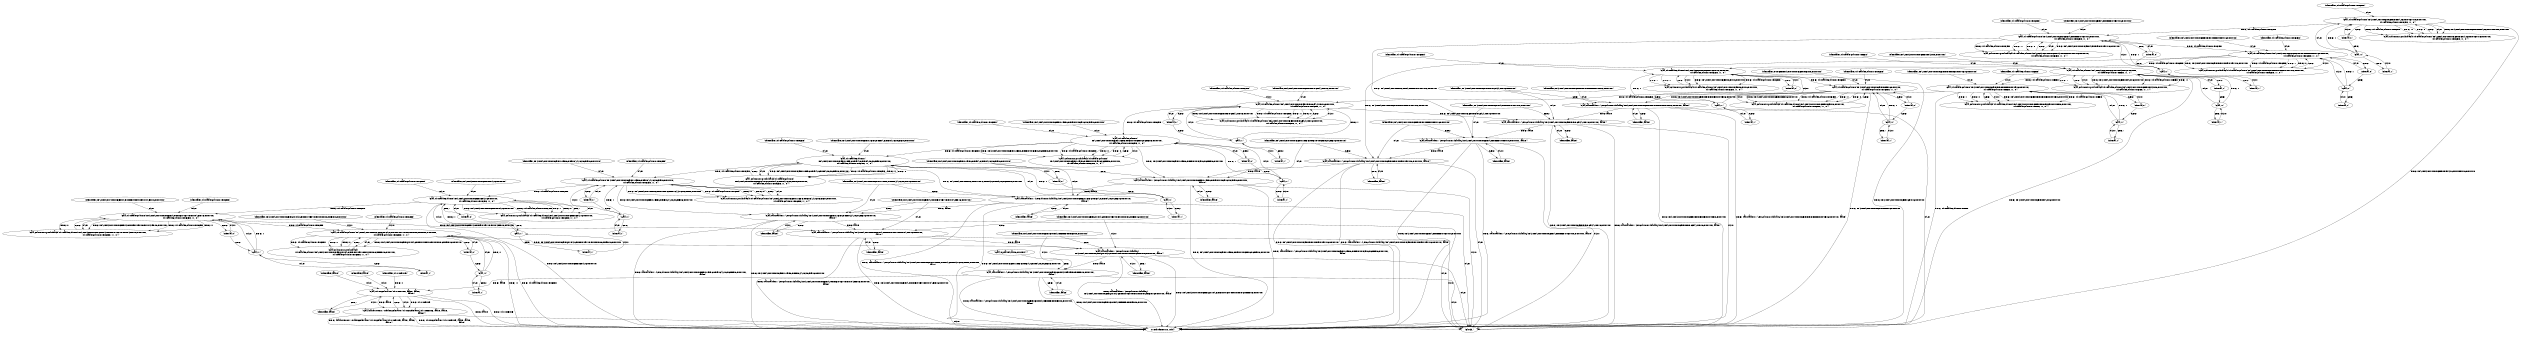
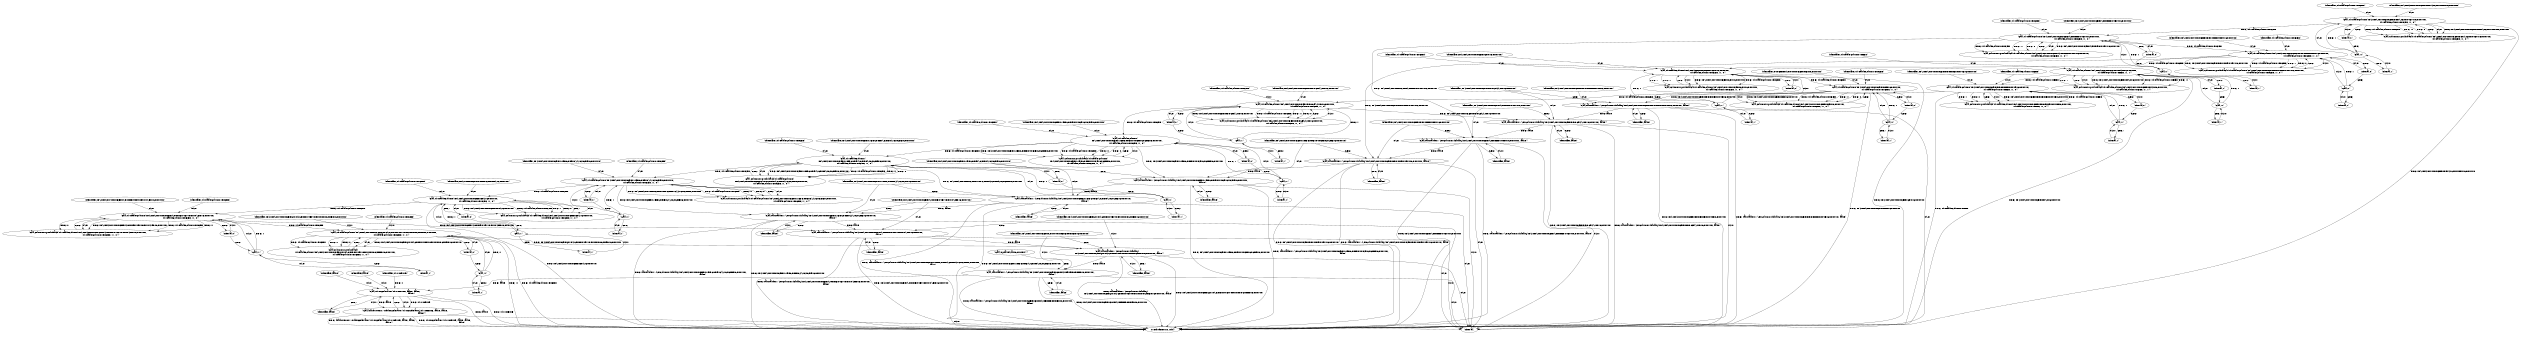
none -> (2424, 5)
none -> (1475, 55)
(1917, 55) -> none
(479, 181) -> (479, 181)
(1050, 234) -> (1050, 234)
(1469, 330) -> (1469, 330)
